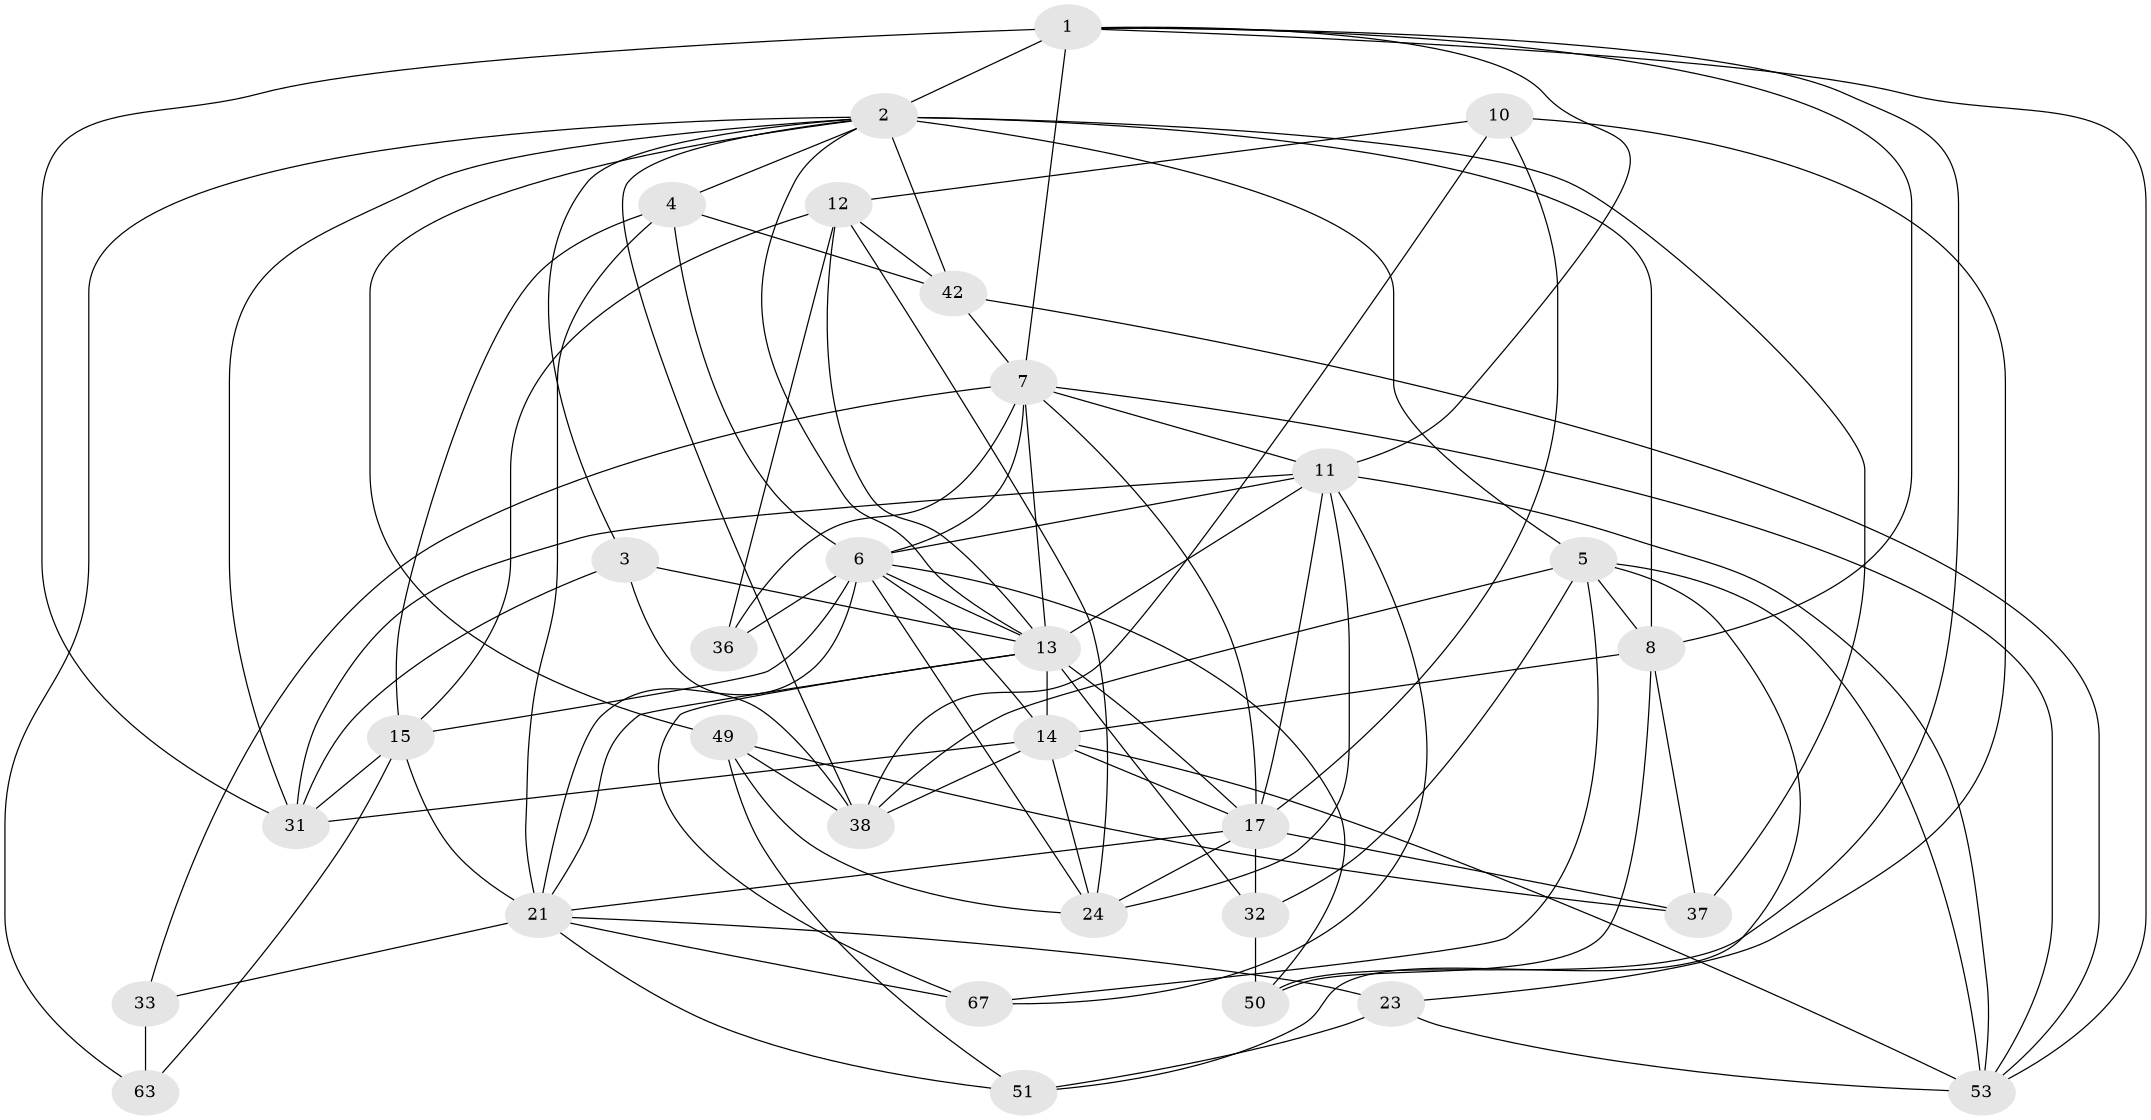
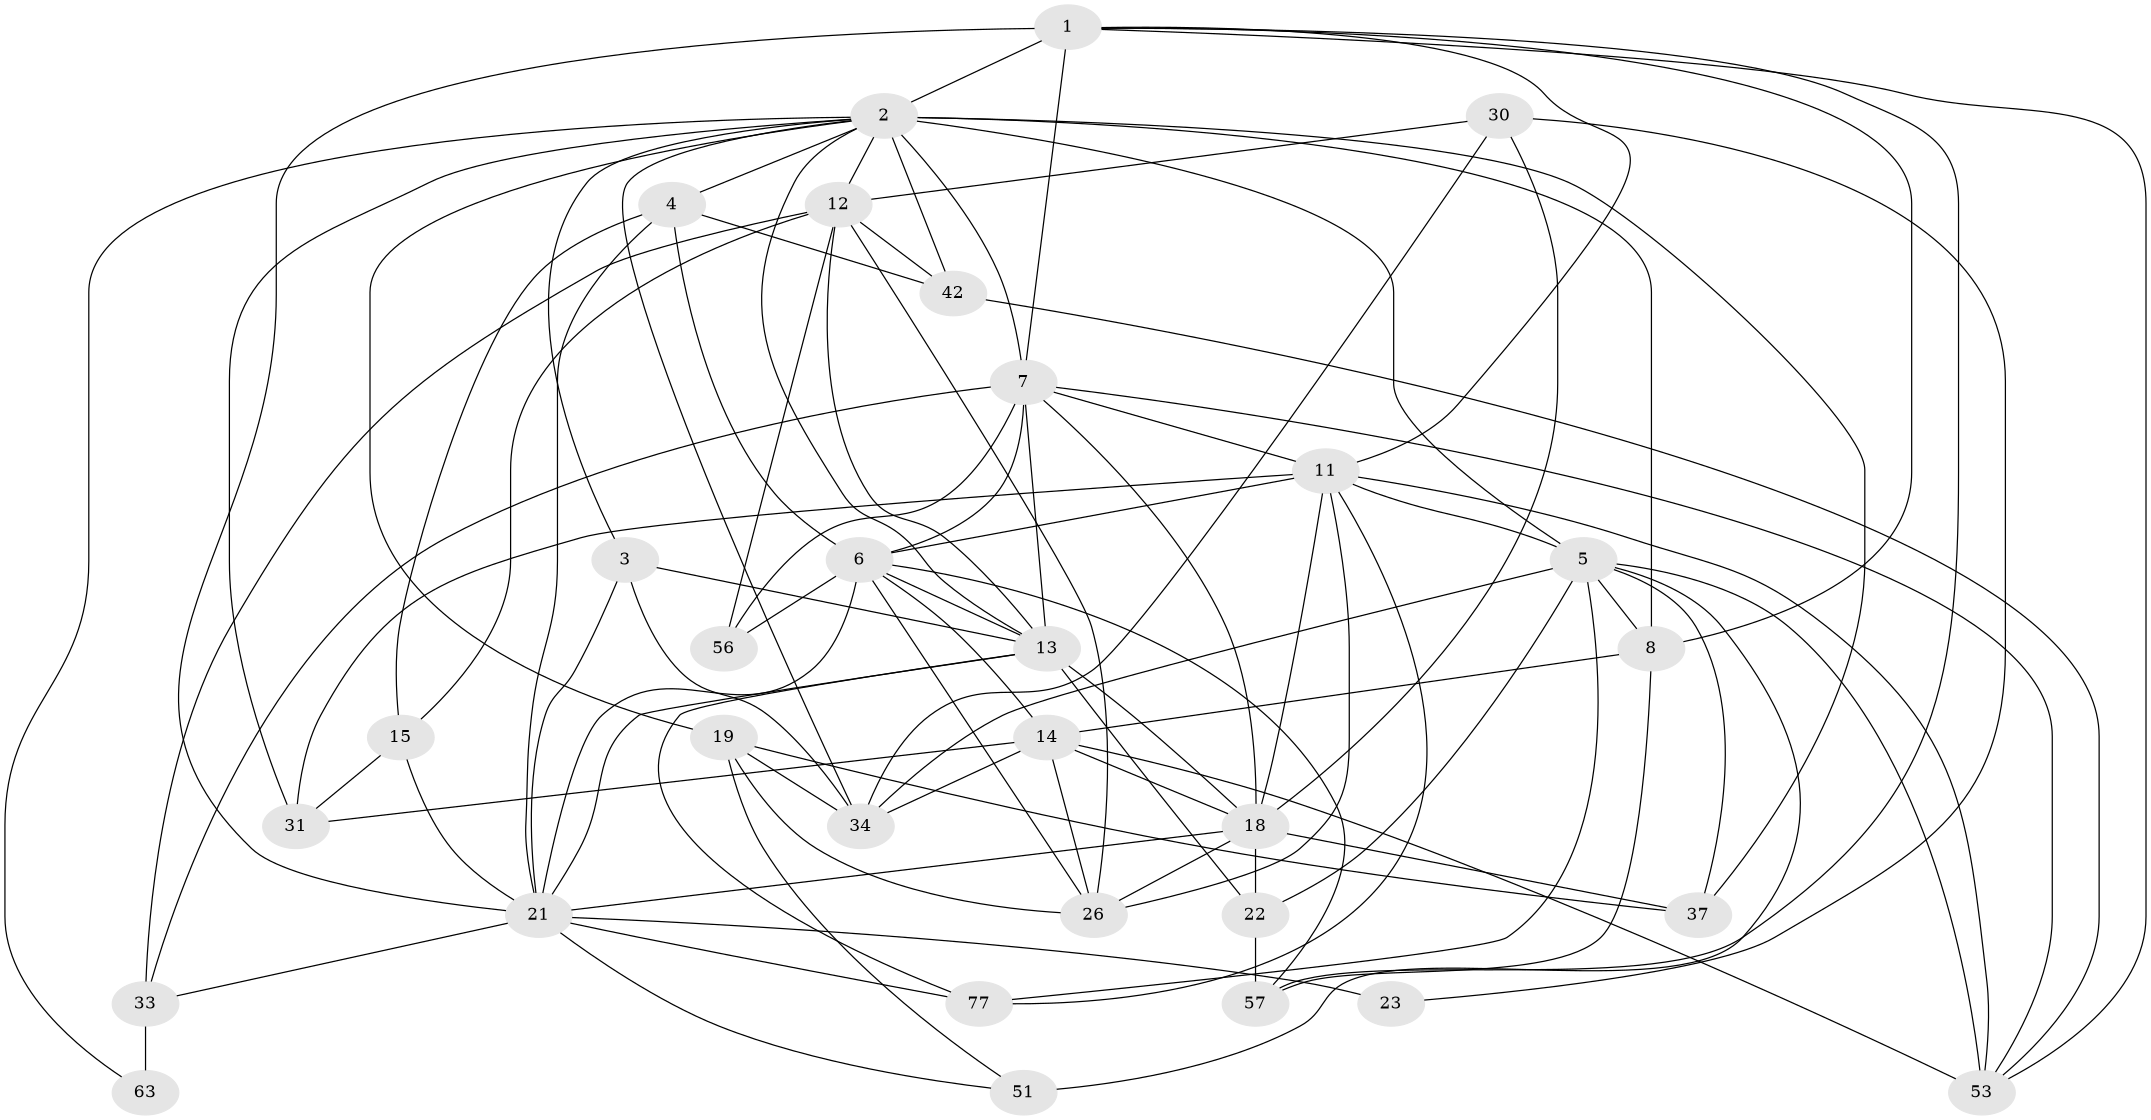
(158, 110) -> (276, 227)
(1500, 116) -> (1500, 116)
none -> (861, 160)
(989, 338) -> (980, 238)
none -> (333, 472)
(1209, 546) -> (1455, 516)
(724, 649) -> (724, 649)
(425, 659) -> (542, 728)
(718, 683) -> none
(1047, 693) -> none
(724, 738) -> (724, 738)
(1675, 782) -> (1722, 708)
(861, 826) -> (861, 826)
(1256, 826) -> (1256, 826)
(1094, 915) -> (1094, 915)
(1256, 915) -> (1256, 915)
(287, 923) -> none
(979, 1004) -> (979, 1004)
(1256, 1004) -> (1256, 1004)
(1289, 1041) -> none
(1681, 1070) -> none
